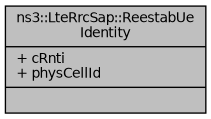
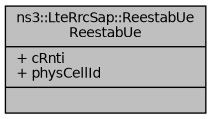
(106, 33) -> (106, 33)
